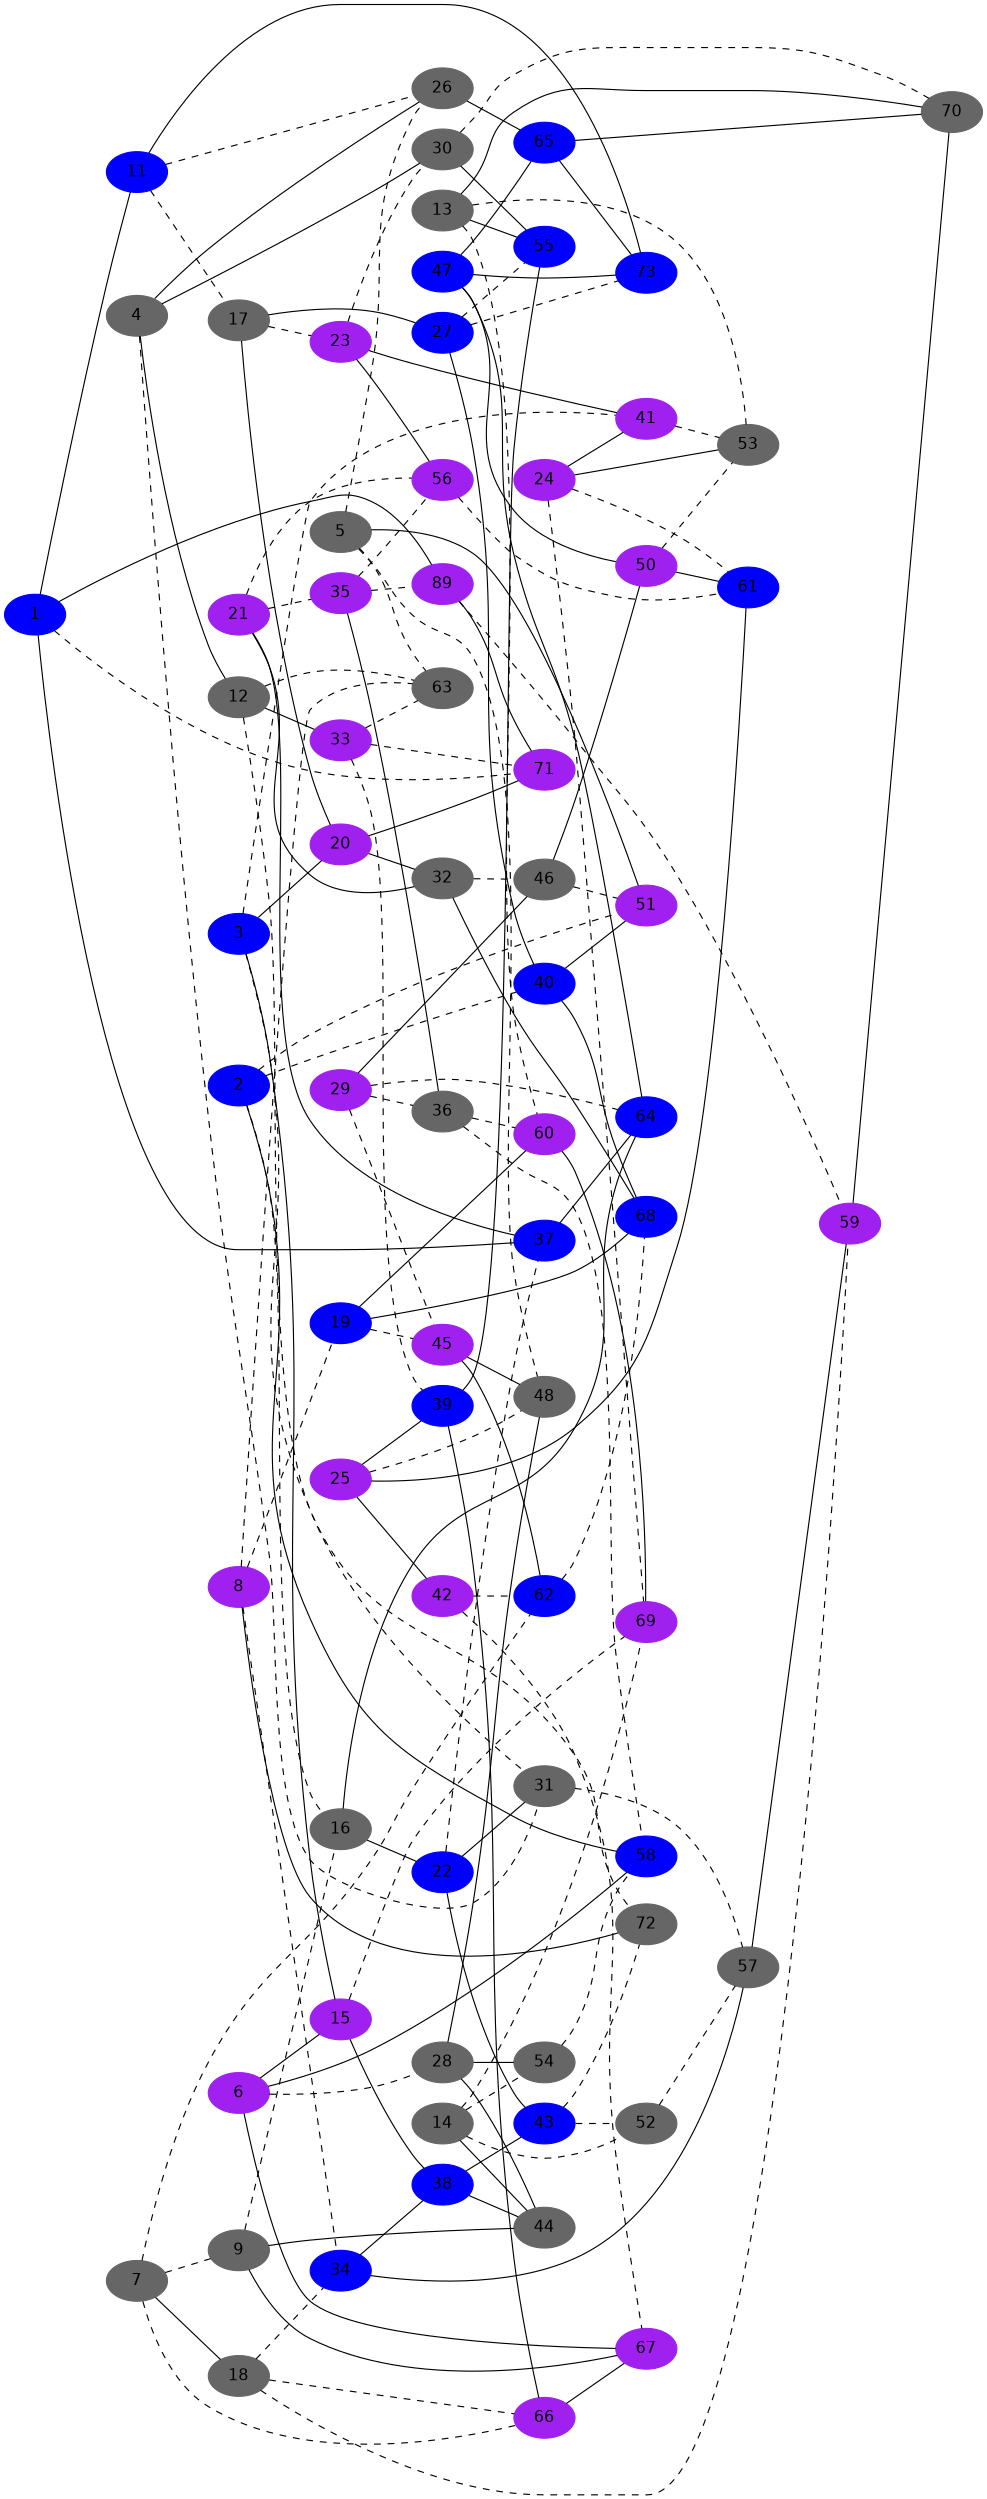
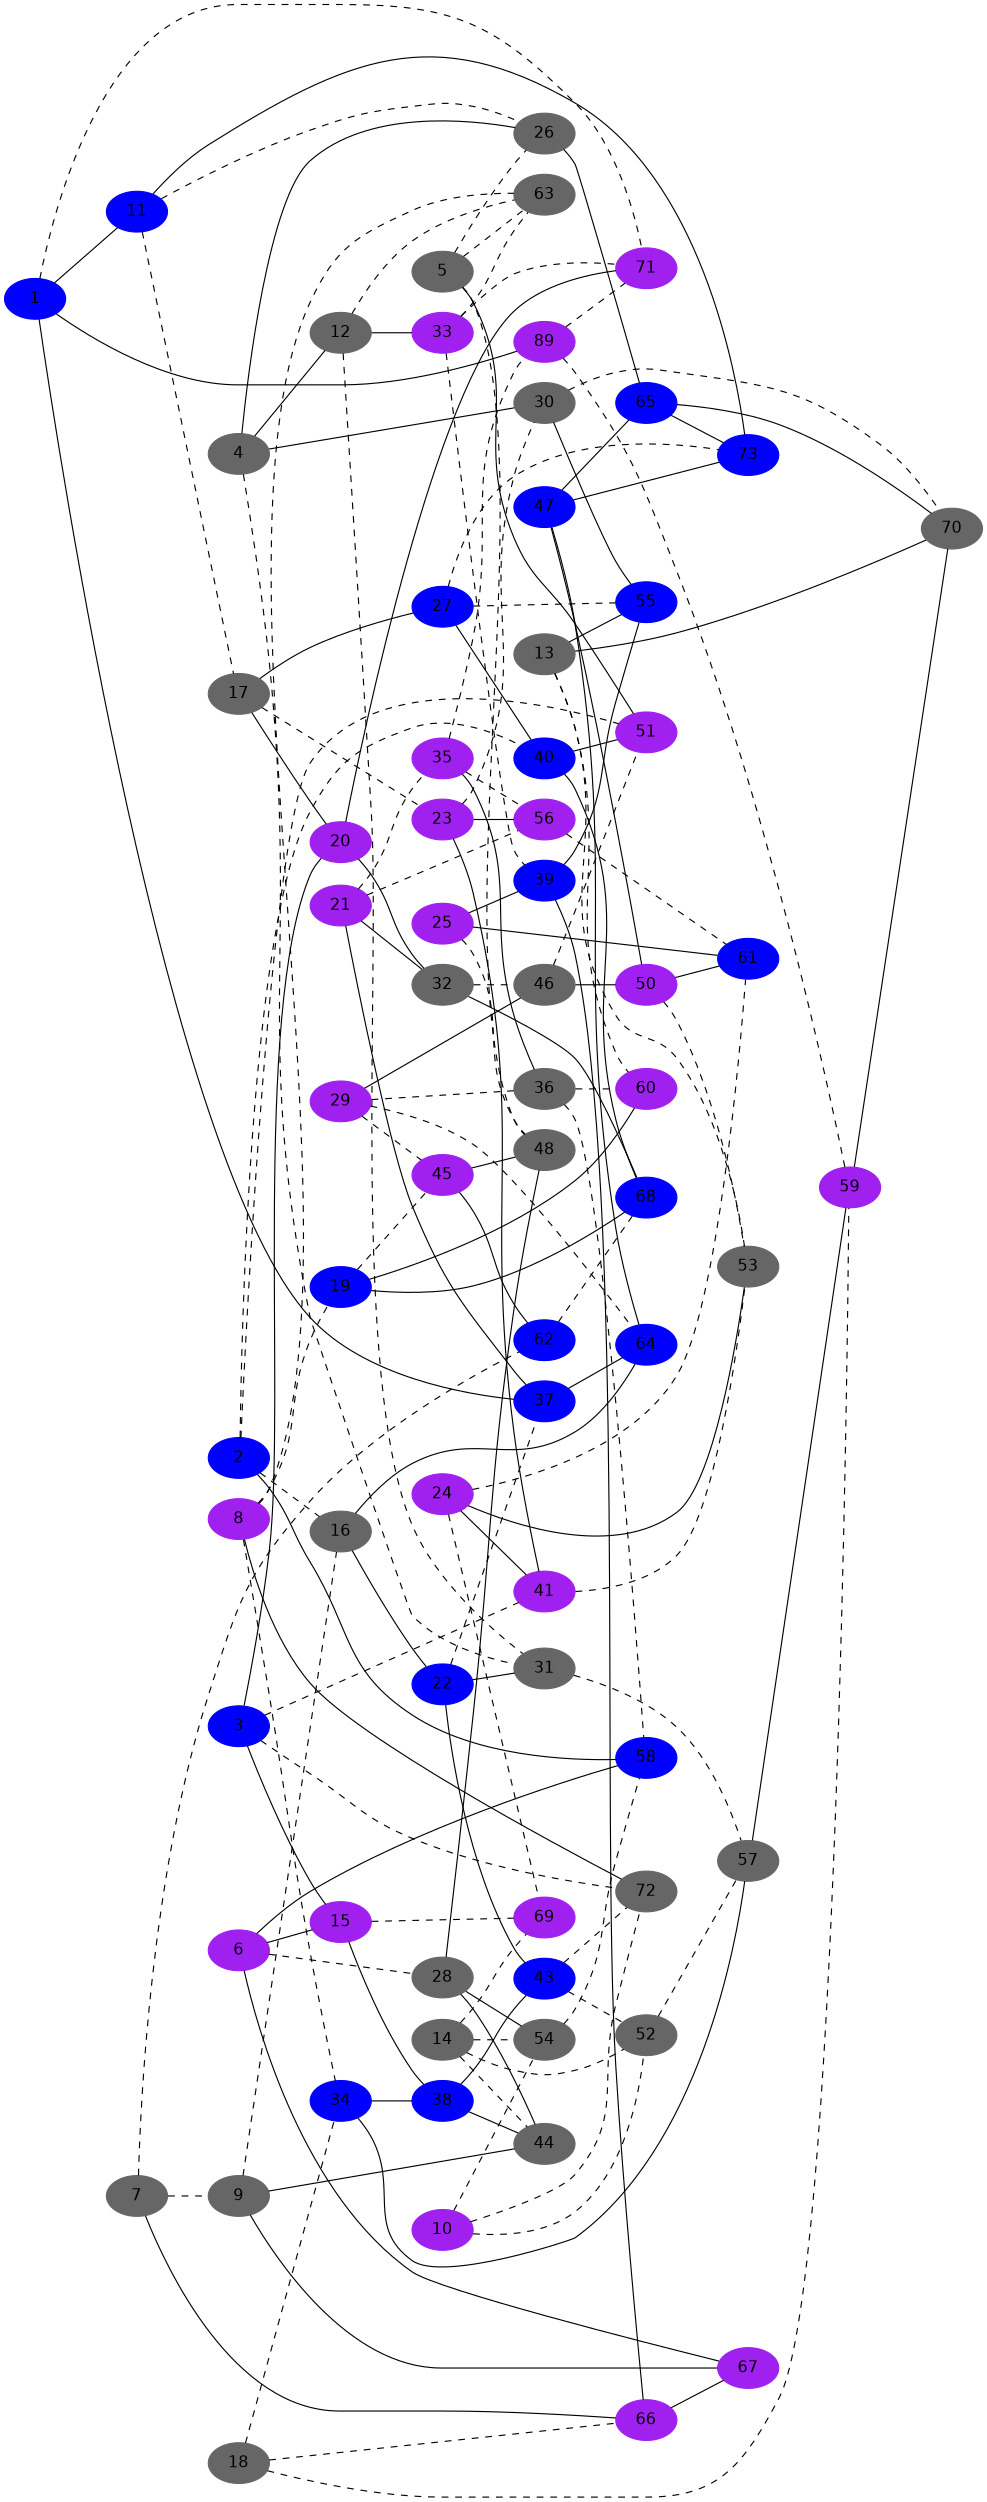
(497, 676) -> (595, 305)
(638, 1440) -> none
(443, 1596) -> none
(494, 2175) -> (494, 2092)
none -> (443, 2230)
(188, 2329) -> none
(297, 2438) -> (333, 2410)
